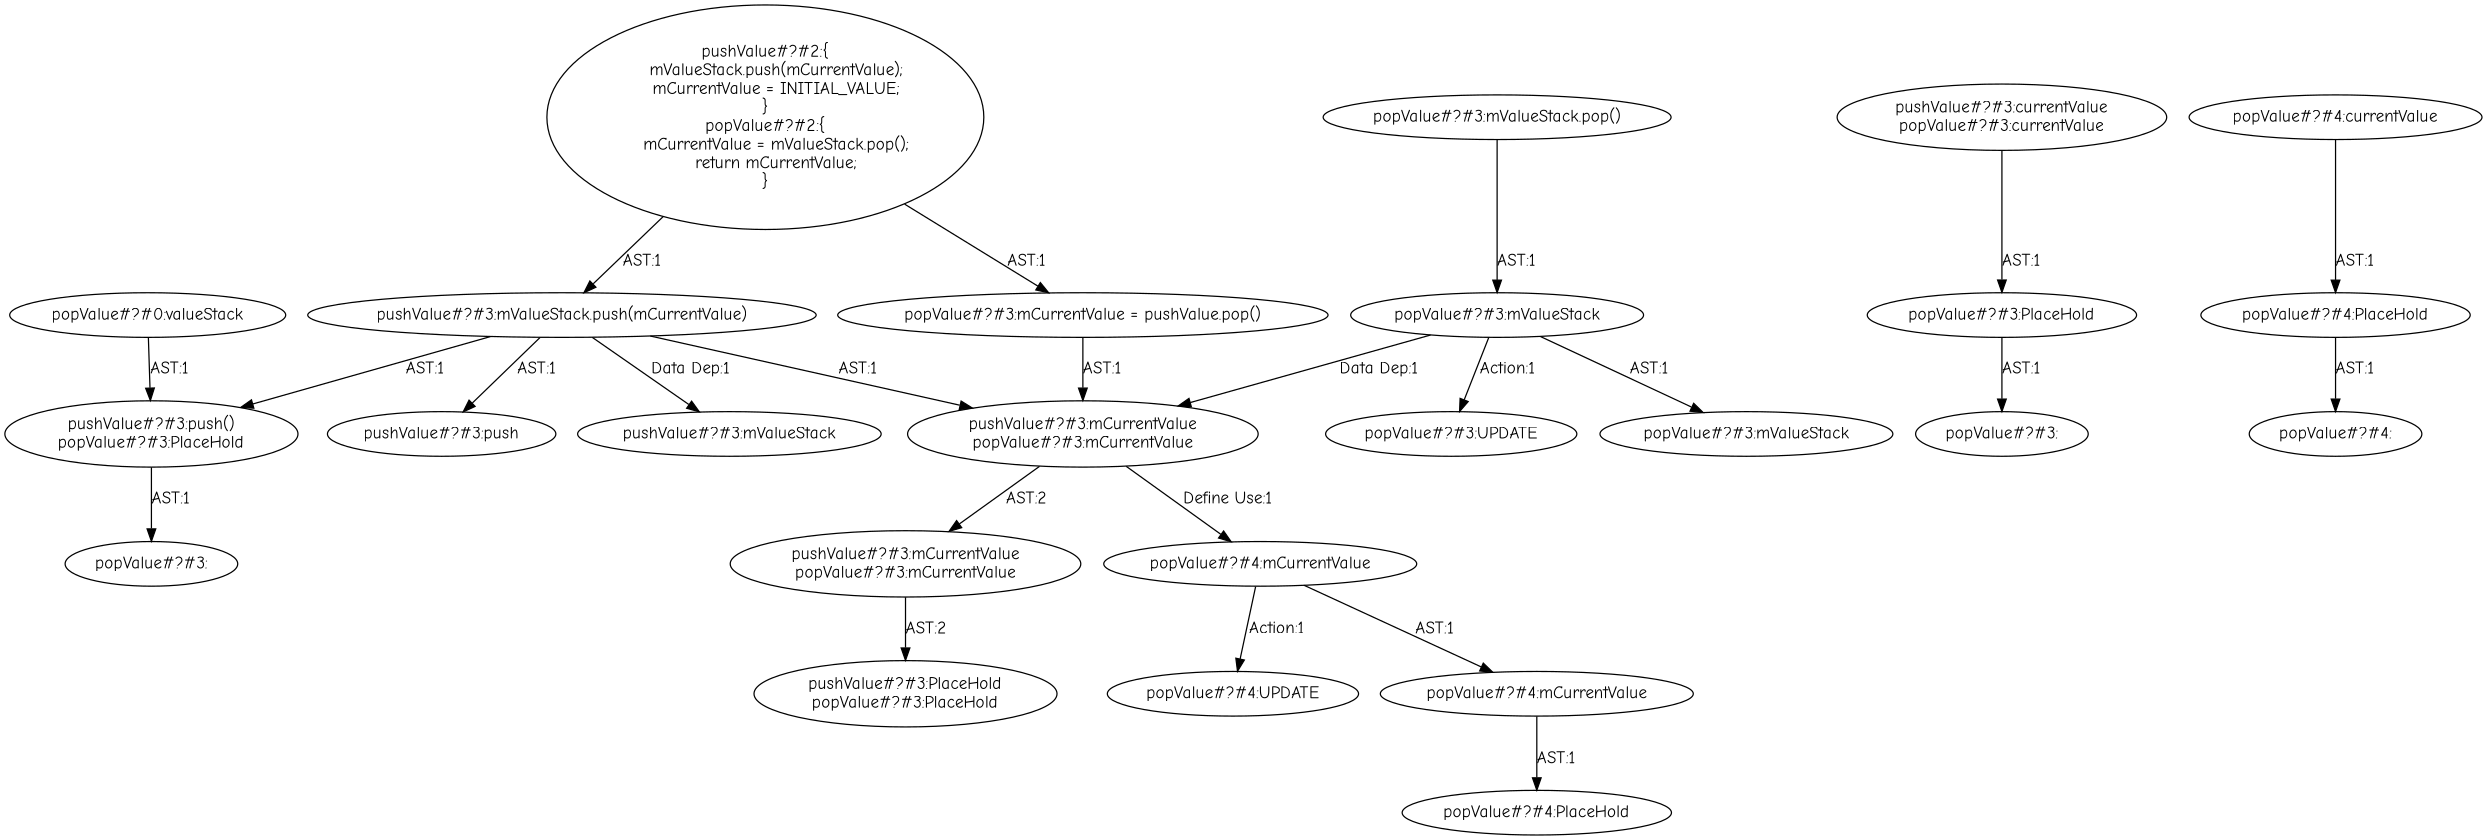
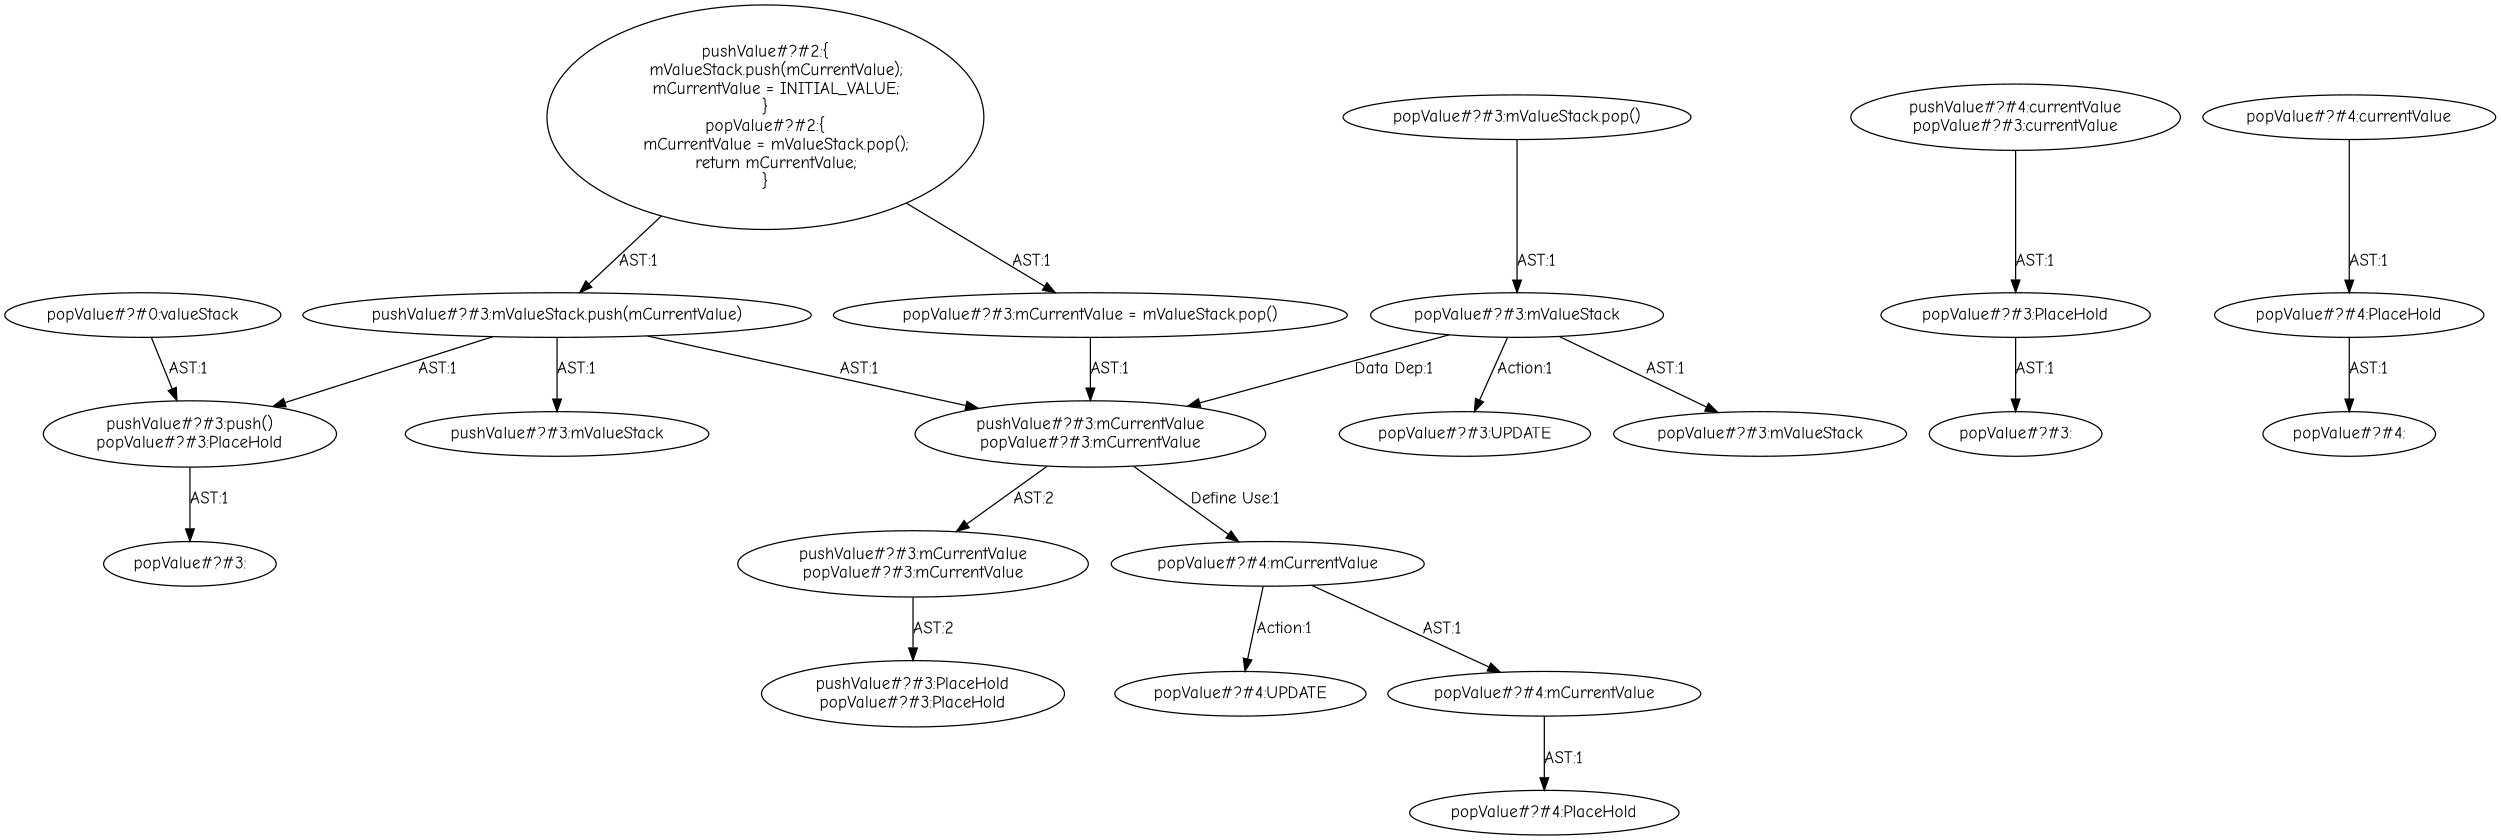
(2002, 117) -> (2016, 117)
(1083, 315) -> (1090, 315)
(691, 369) -> (576, 369)
(442, 434) -> none
